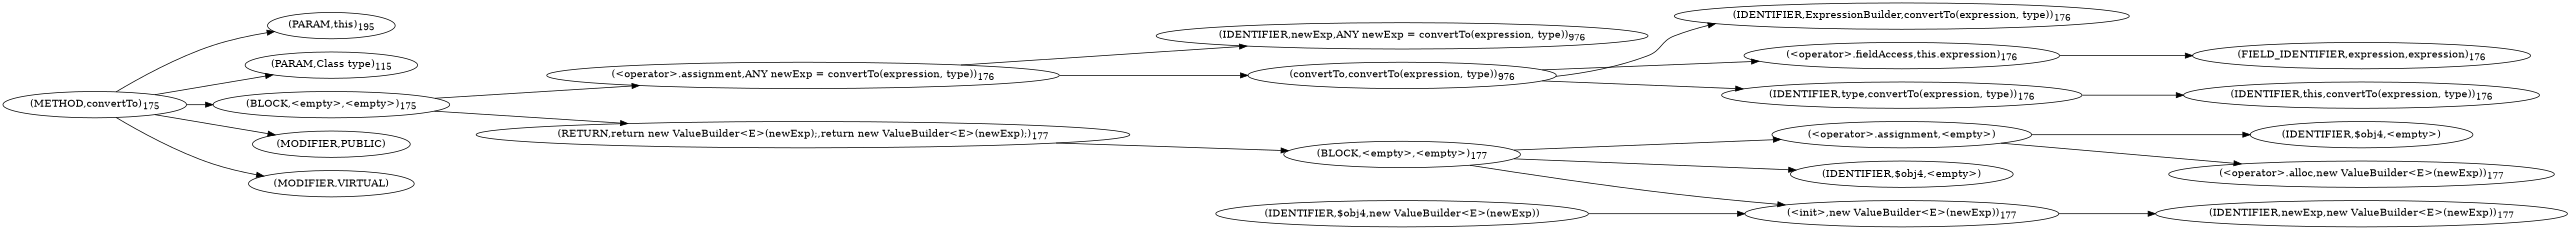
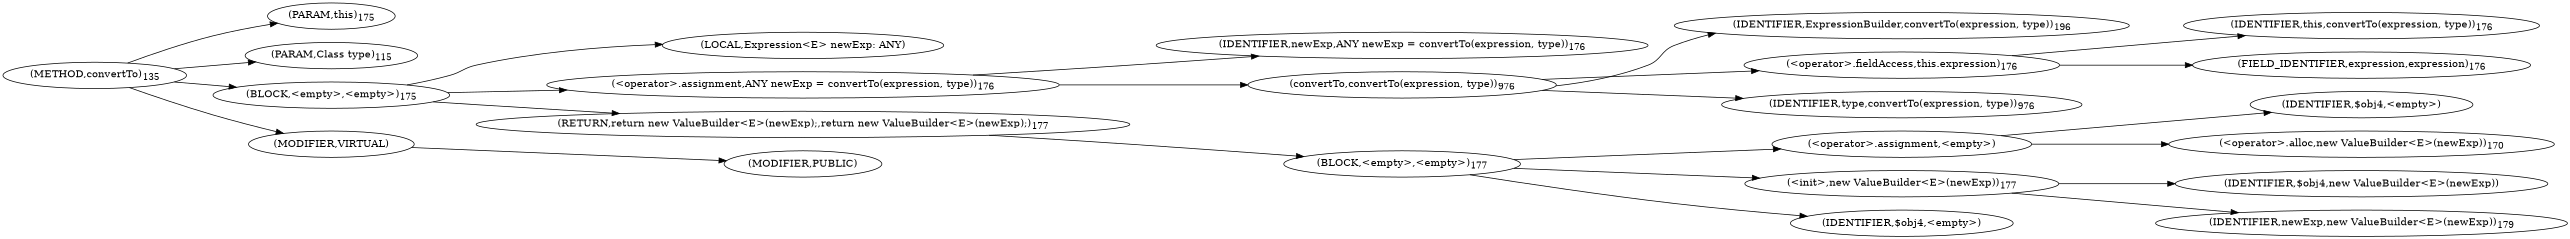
(2062, 15) -> (2062, 25)
(366, 25) -> (366, 15)
(1577, 35) -> (1577, 44)
none -> (803, 45)
(2026, 94) -> (2026, 104)
(2129, 95) -> (2125, 46)
(151, 104) -> (151, 74)
(211, 124) -> (565, 154)
(2495, 173) -> (2495, 143)
(2506, 213) -> (2506, 222)
(1663, 214) -> (2113, 184)
